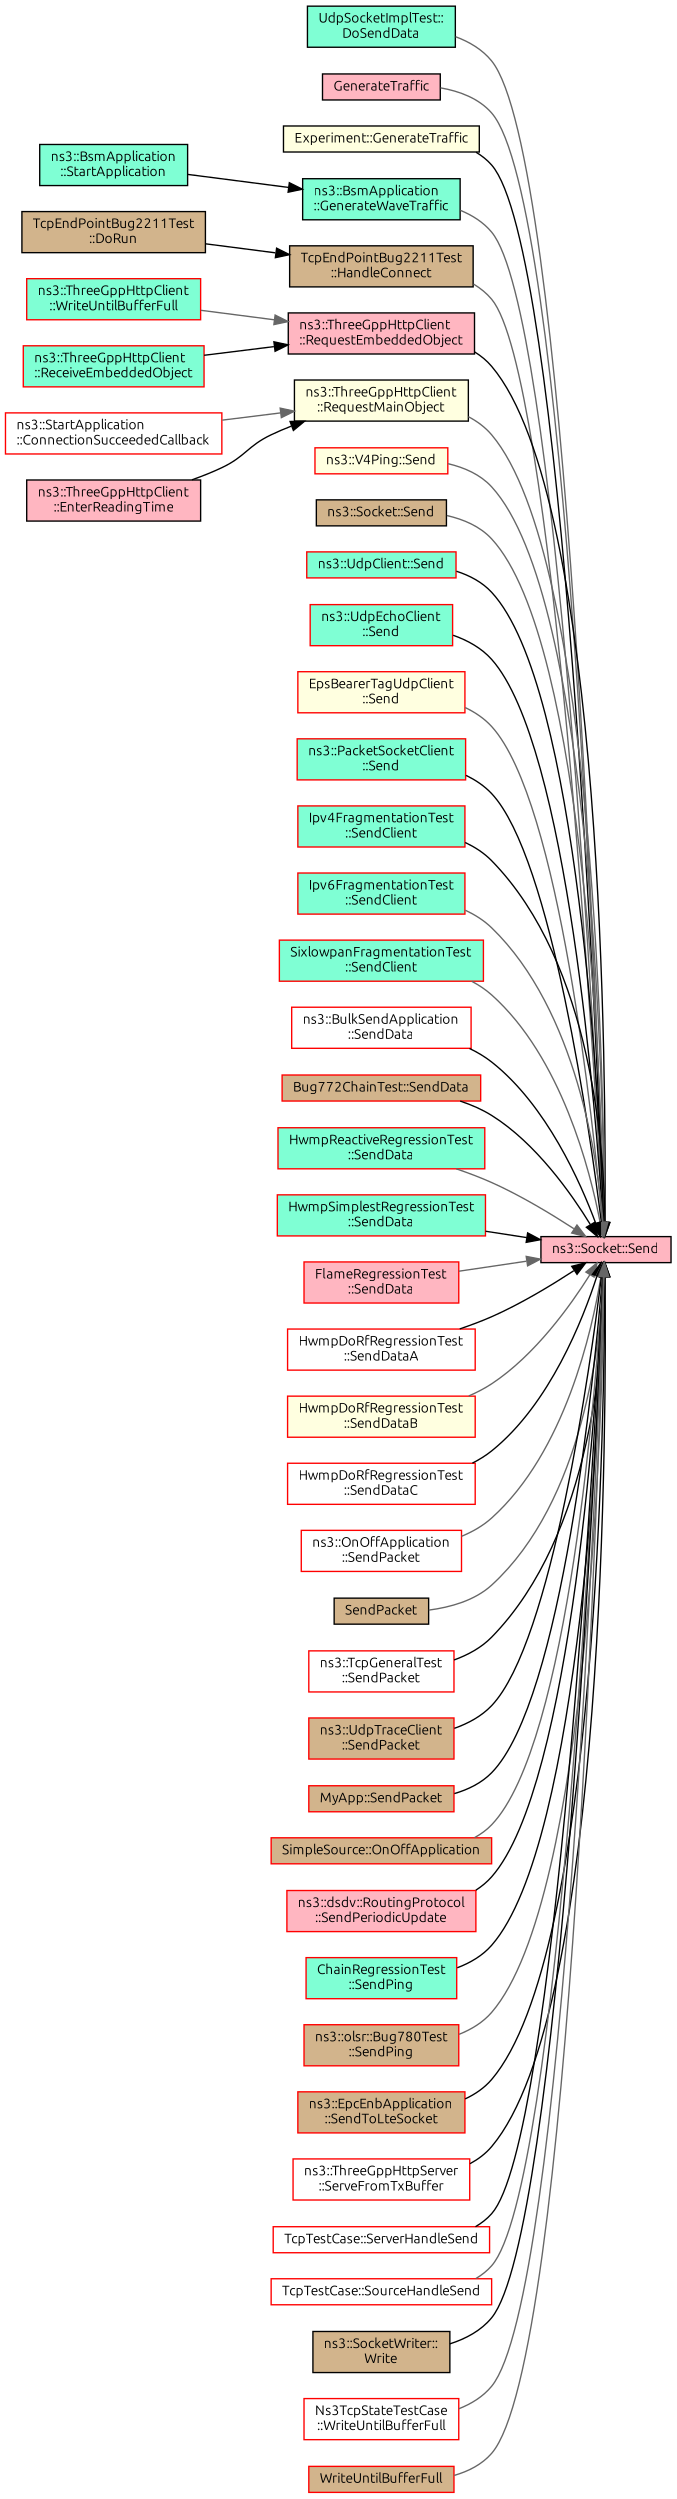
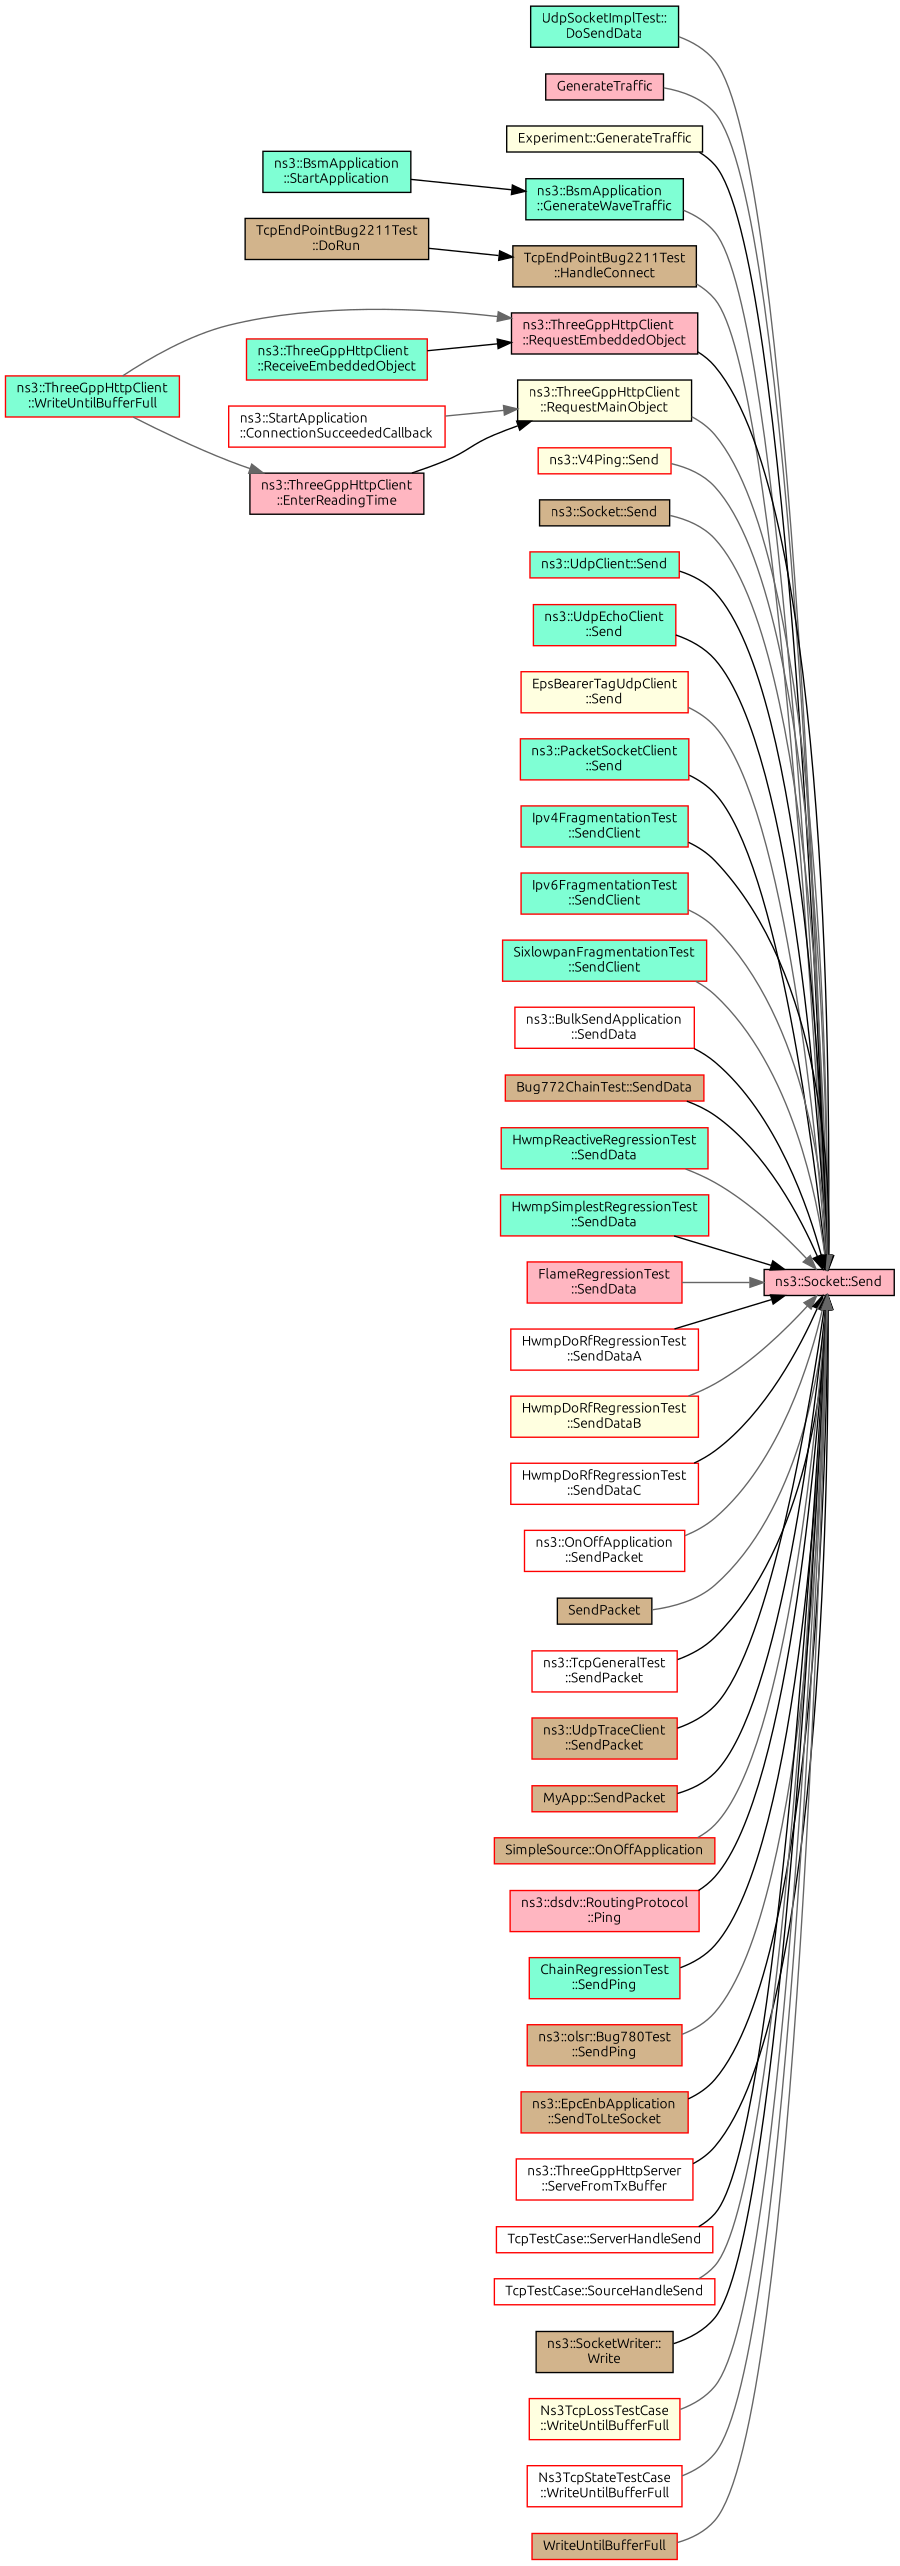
none -> (191, 445)
(381, 1911) -> (605, 1911)
none -> (605, 2419)
